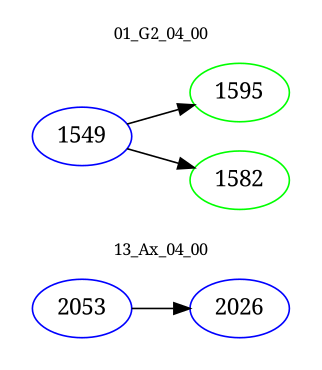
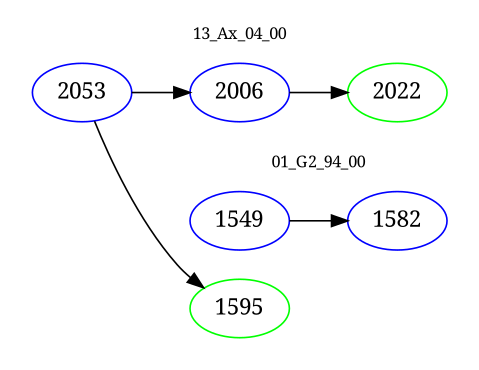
(161, 35) -> (319, 163)
none -> (397, 93)
(153, 117) -> (135, 204)
(240, 180) -> (397, 221)
(240, 308) -> (240, 93)
